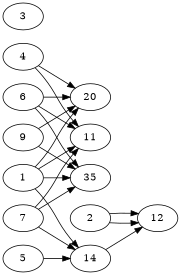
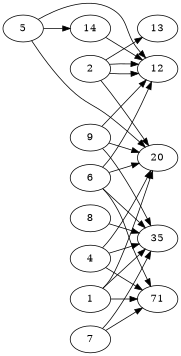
none -> (100, 5)
(23, 16) -> none
none -> (158, 29)
none -> (80, 97)
none -> (124, 103)
none -> (124, 111)
none -> (125, 136)
(90, 137) -> (158, 299)
(55, 215) -> none
none -> (90, 218)
(54, 236) -> none
none -> (119, 250)
